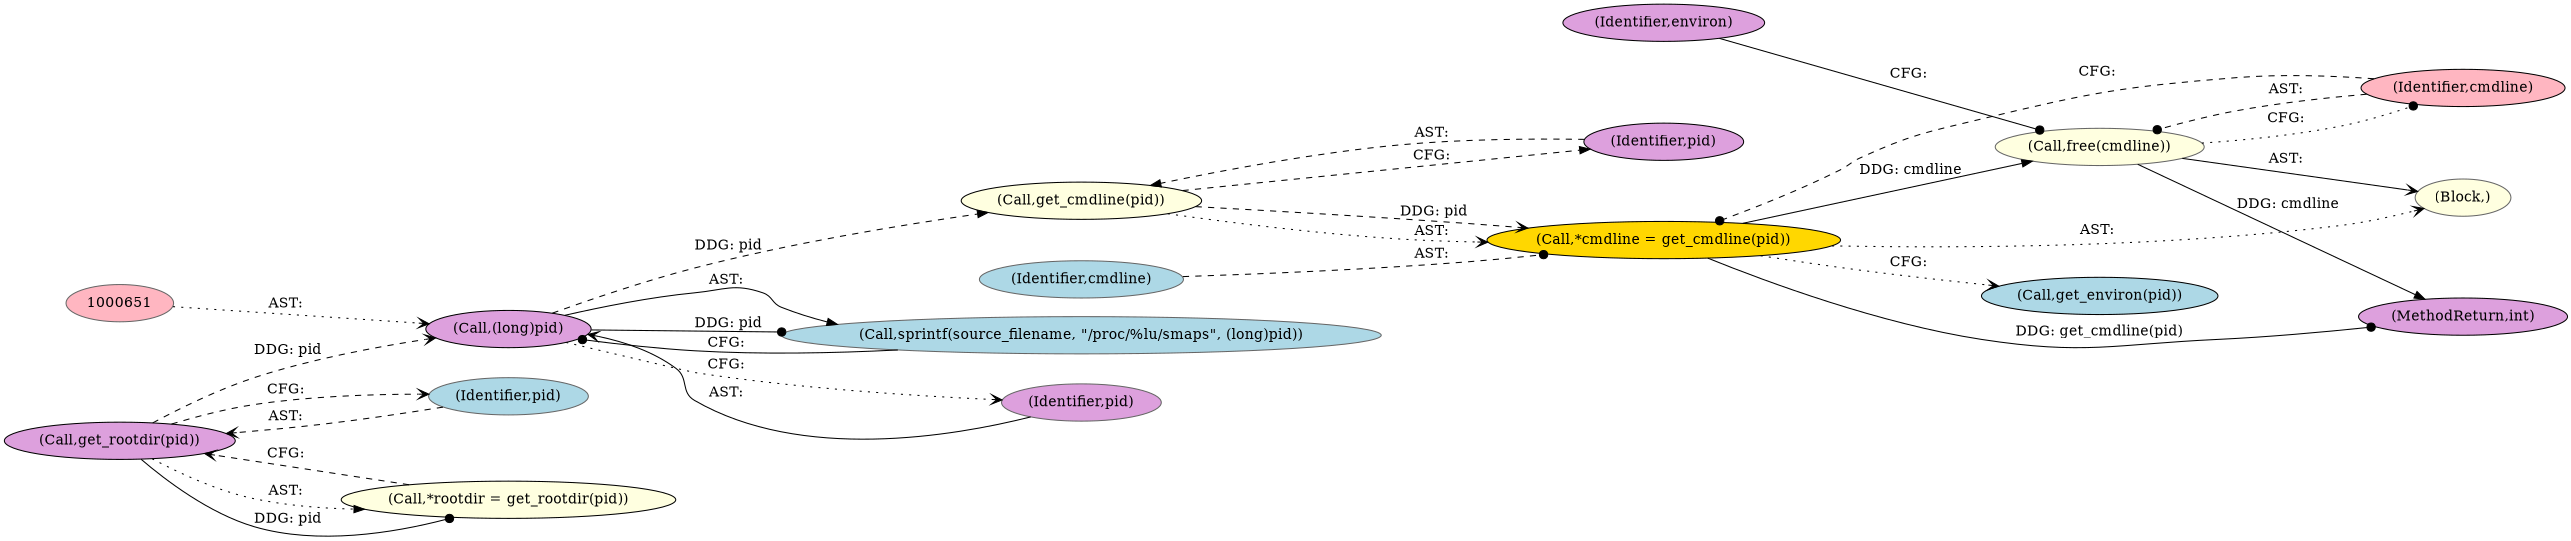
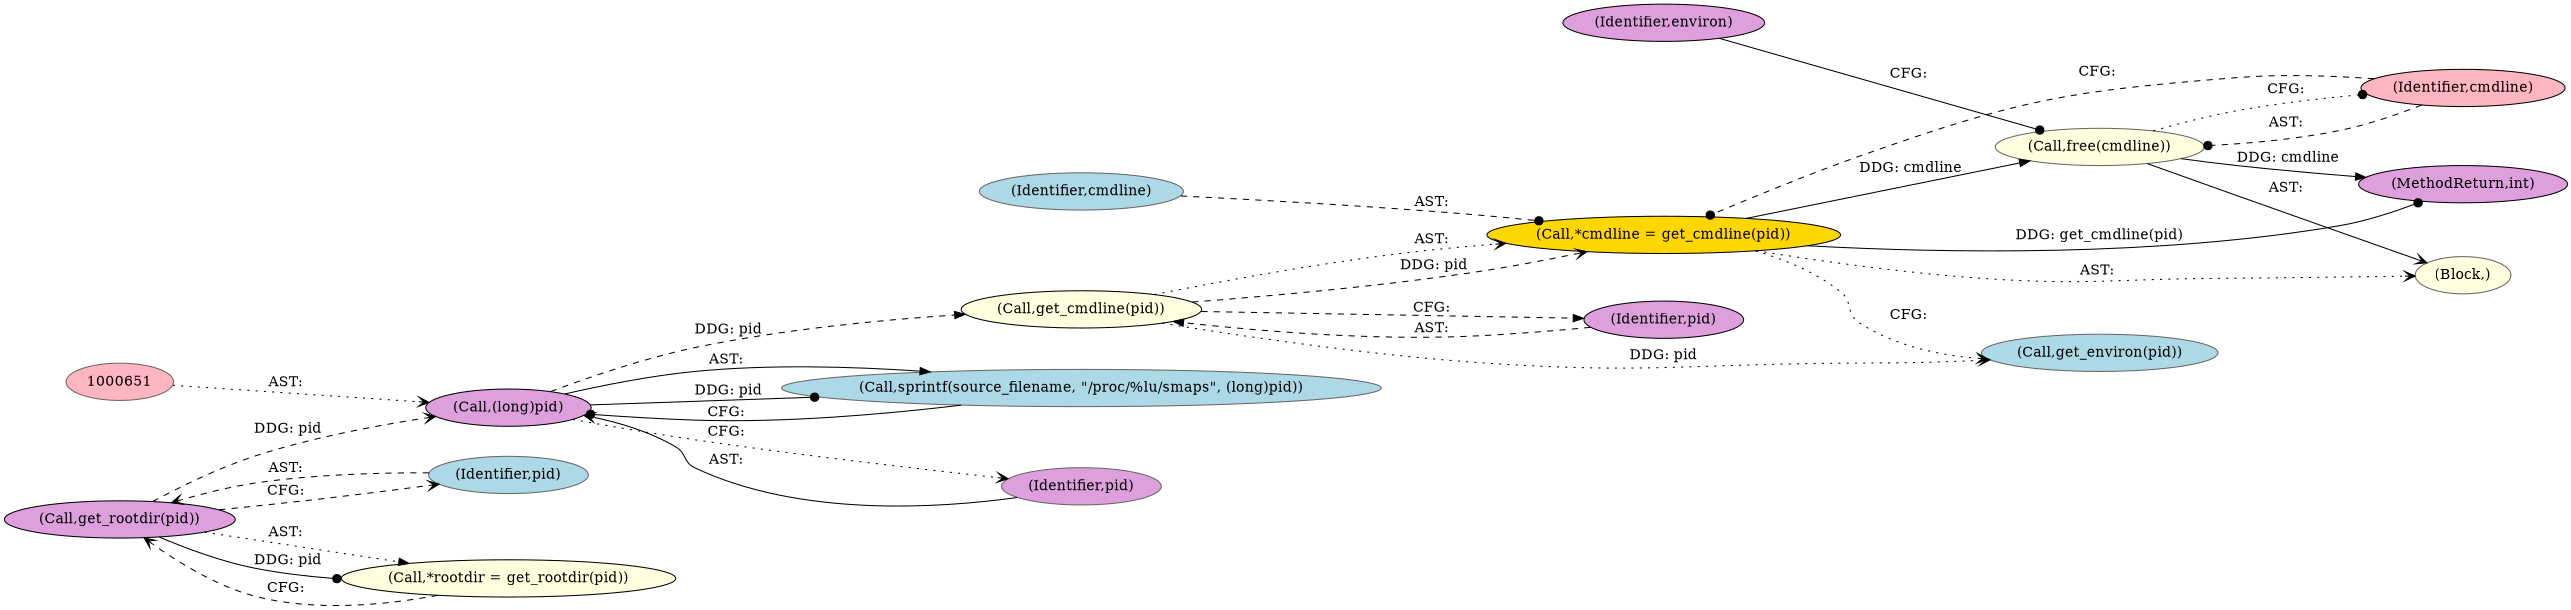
(2100, 296) -> (2100, 353)
none -> (1570, 367)
